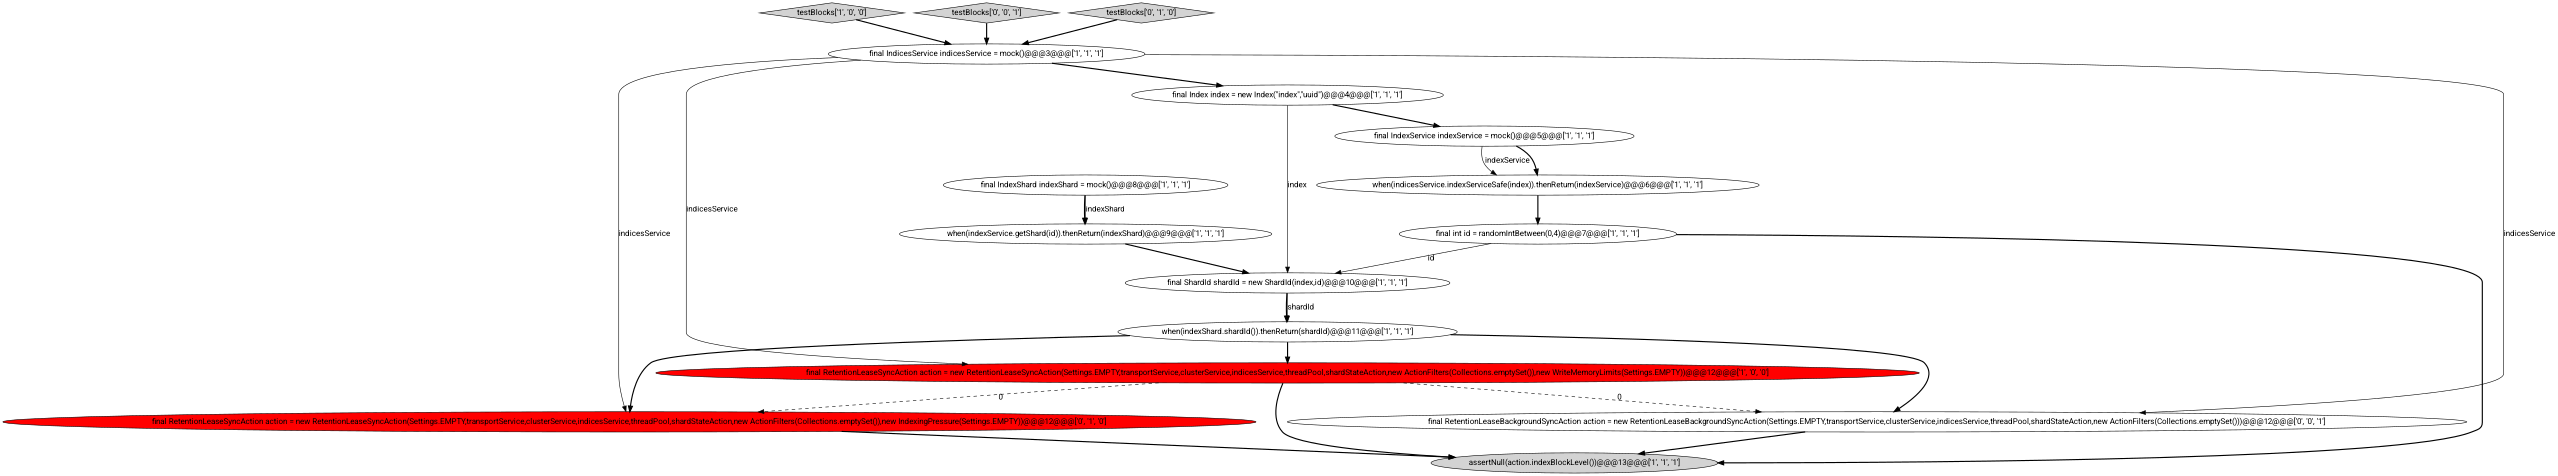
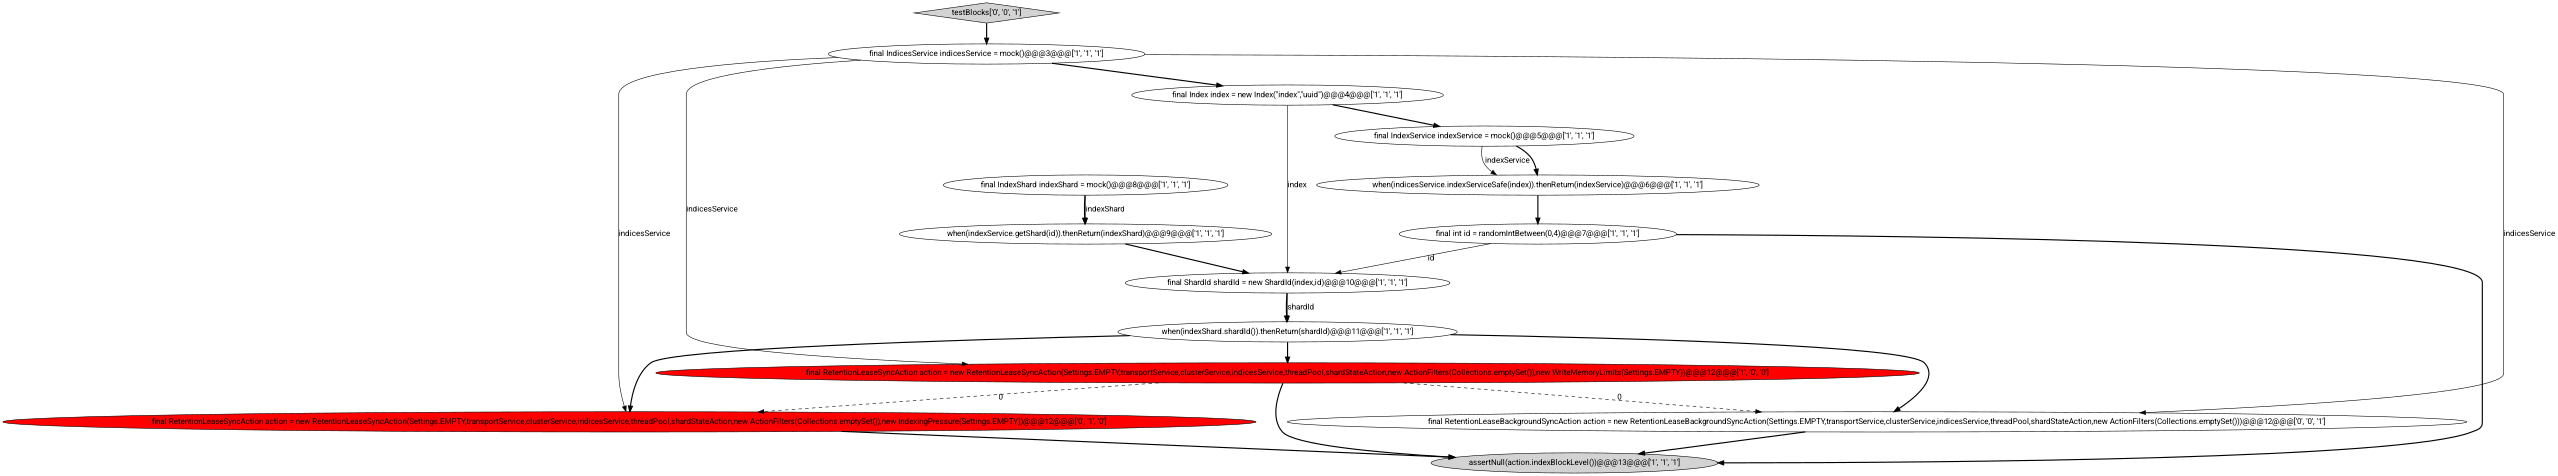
(832, 13) -> none
(1141, 13) -> none
